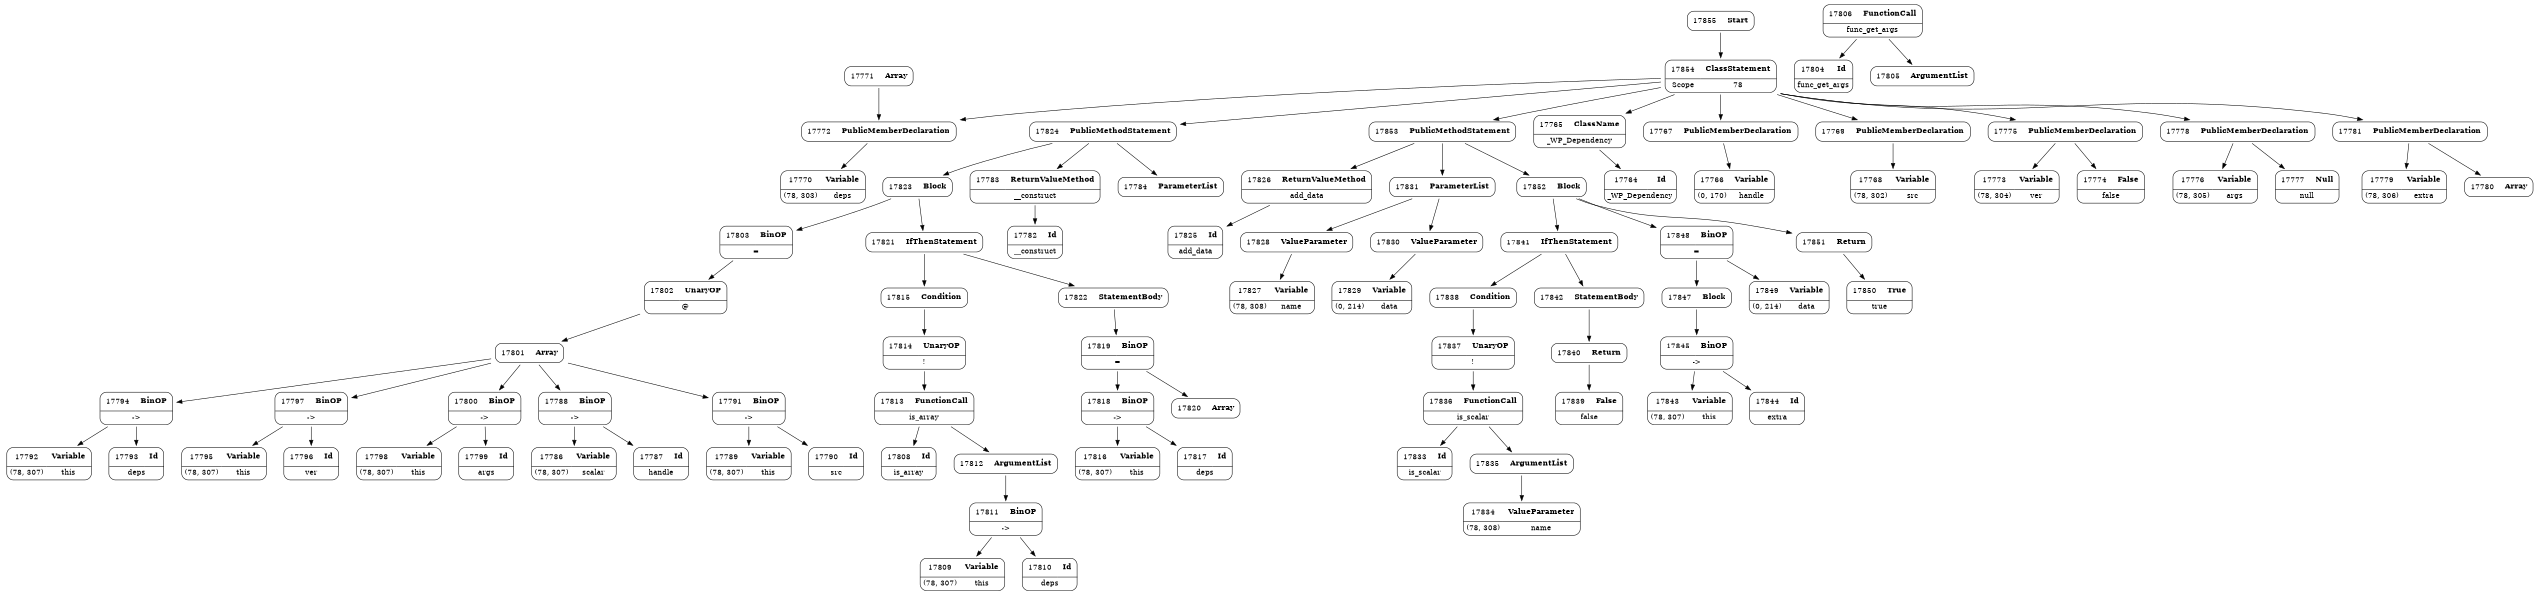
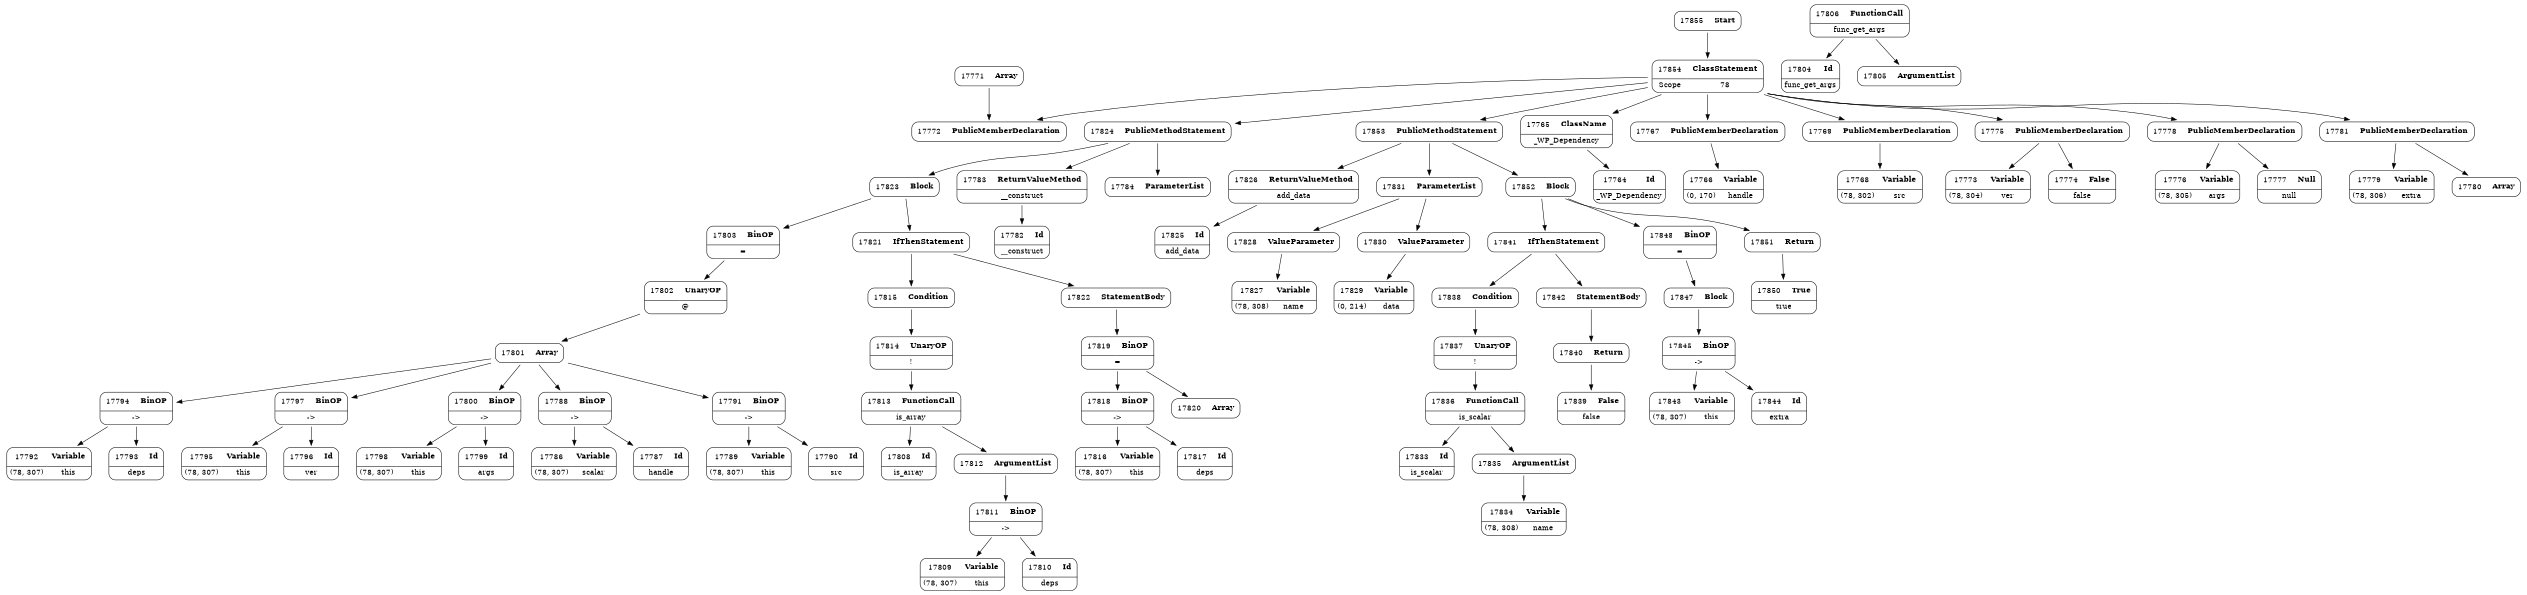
(823, 187) -> none
(1789, 298) -> none
(1541, 512) -> (1543, 512)
